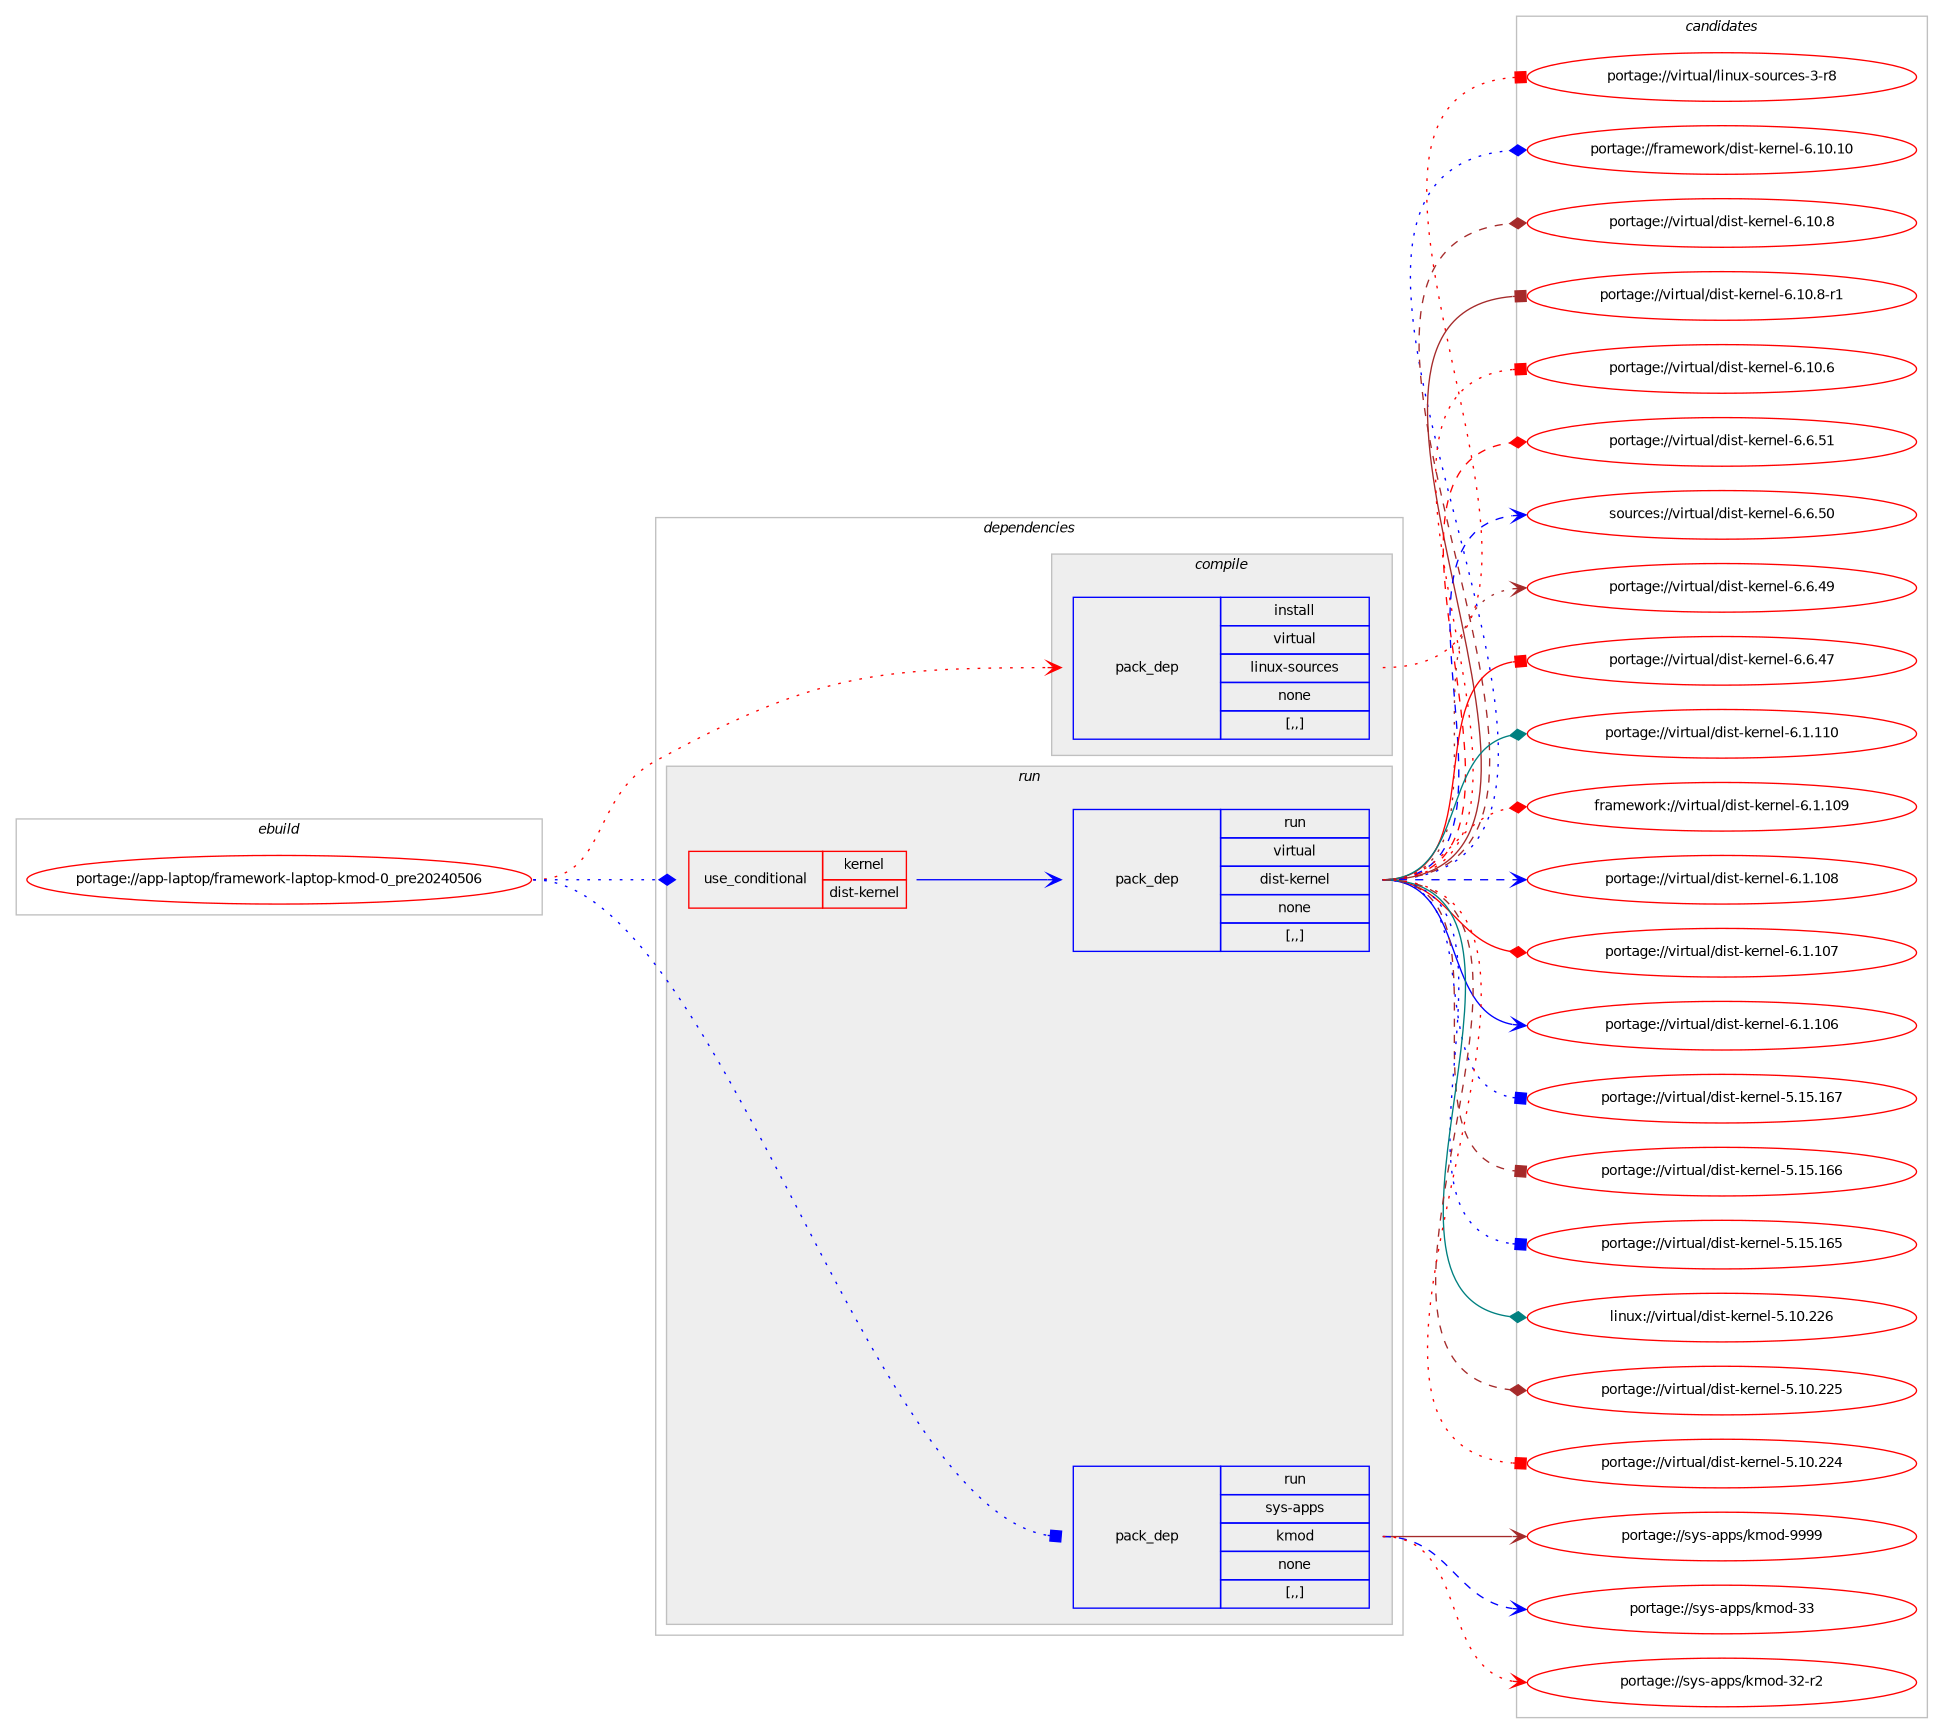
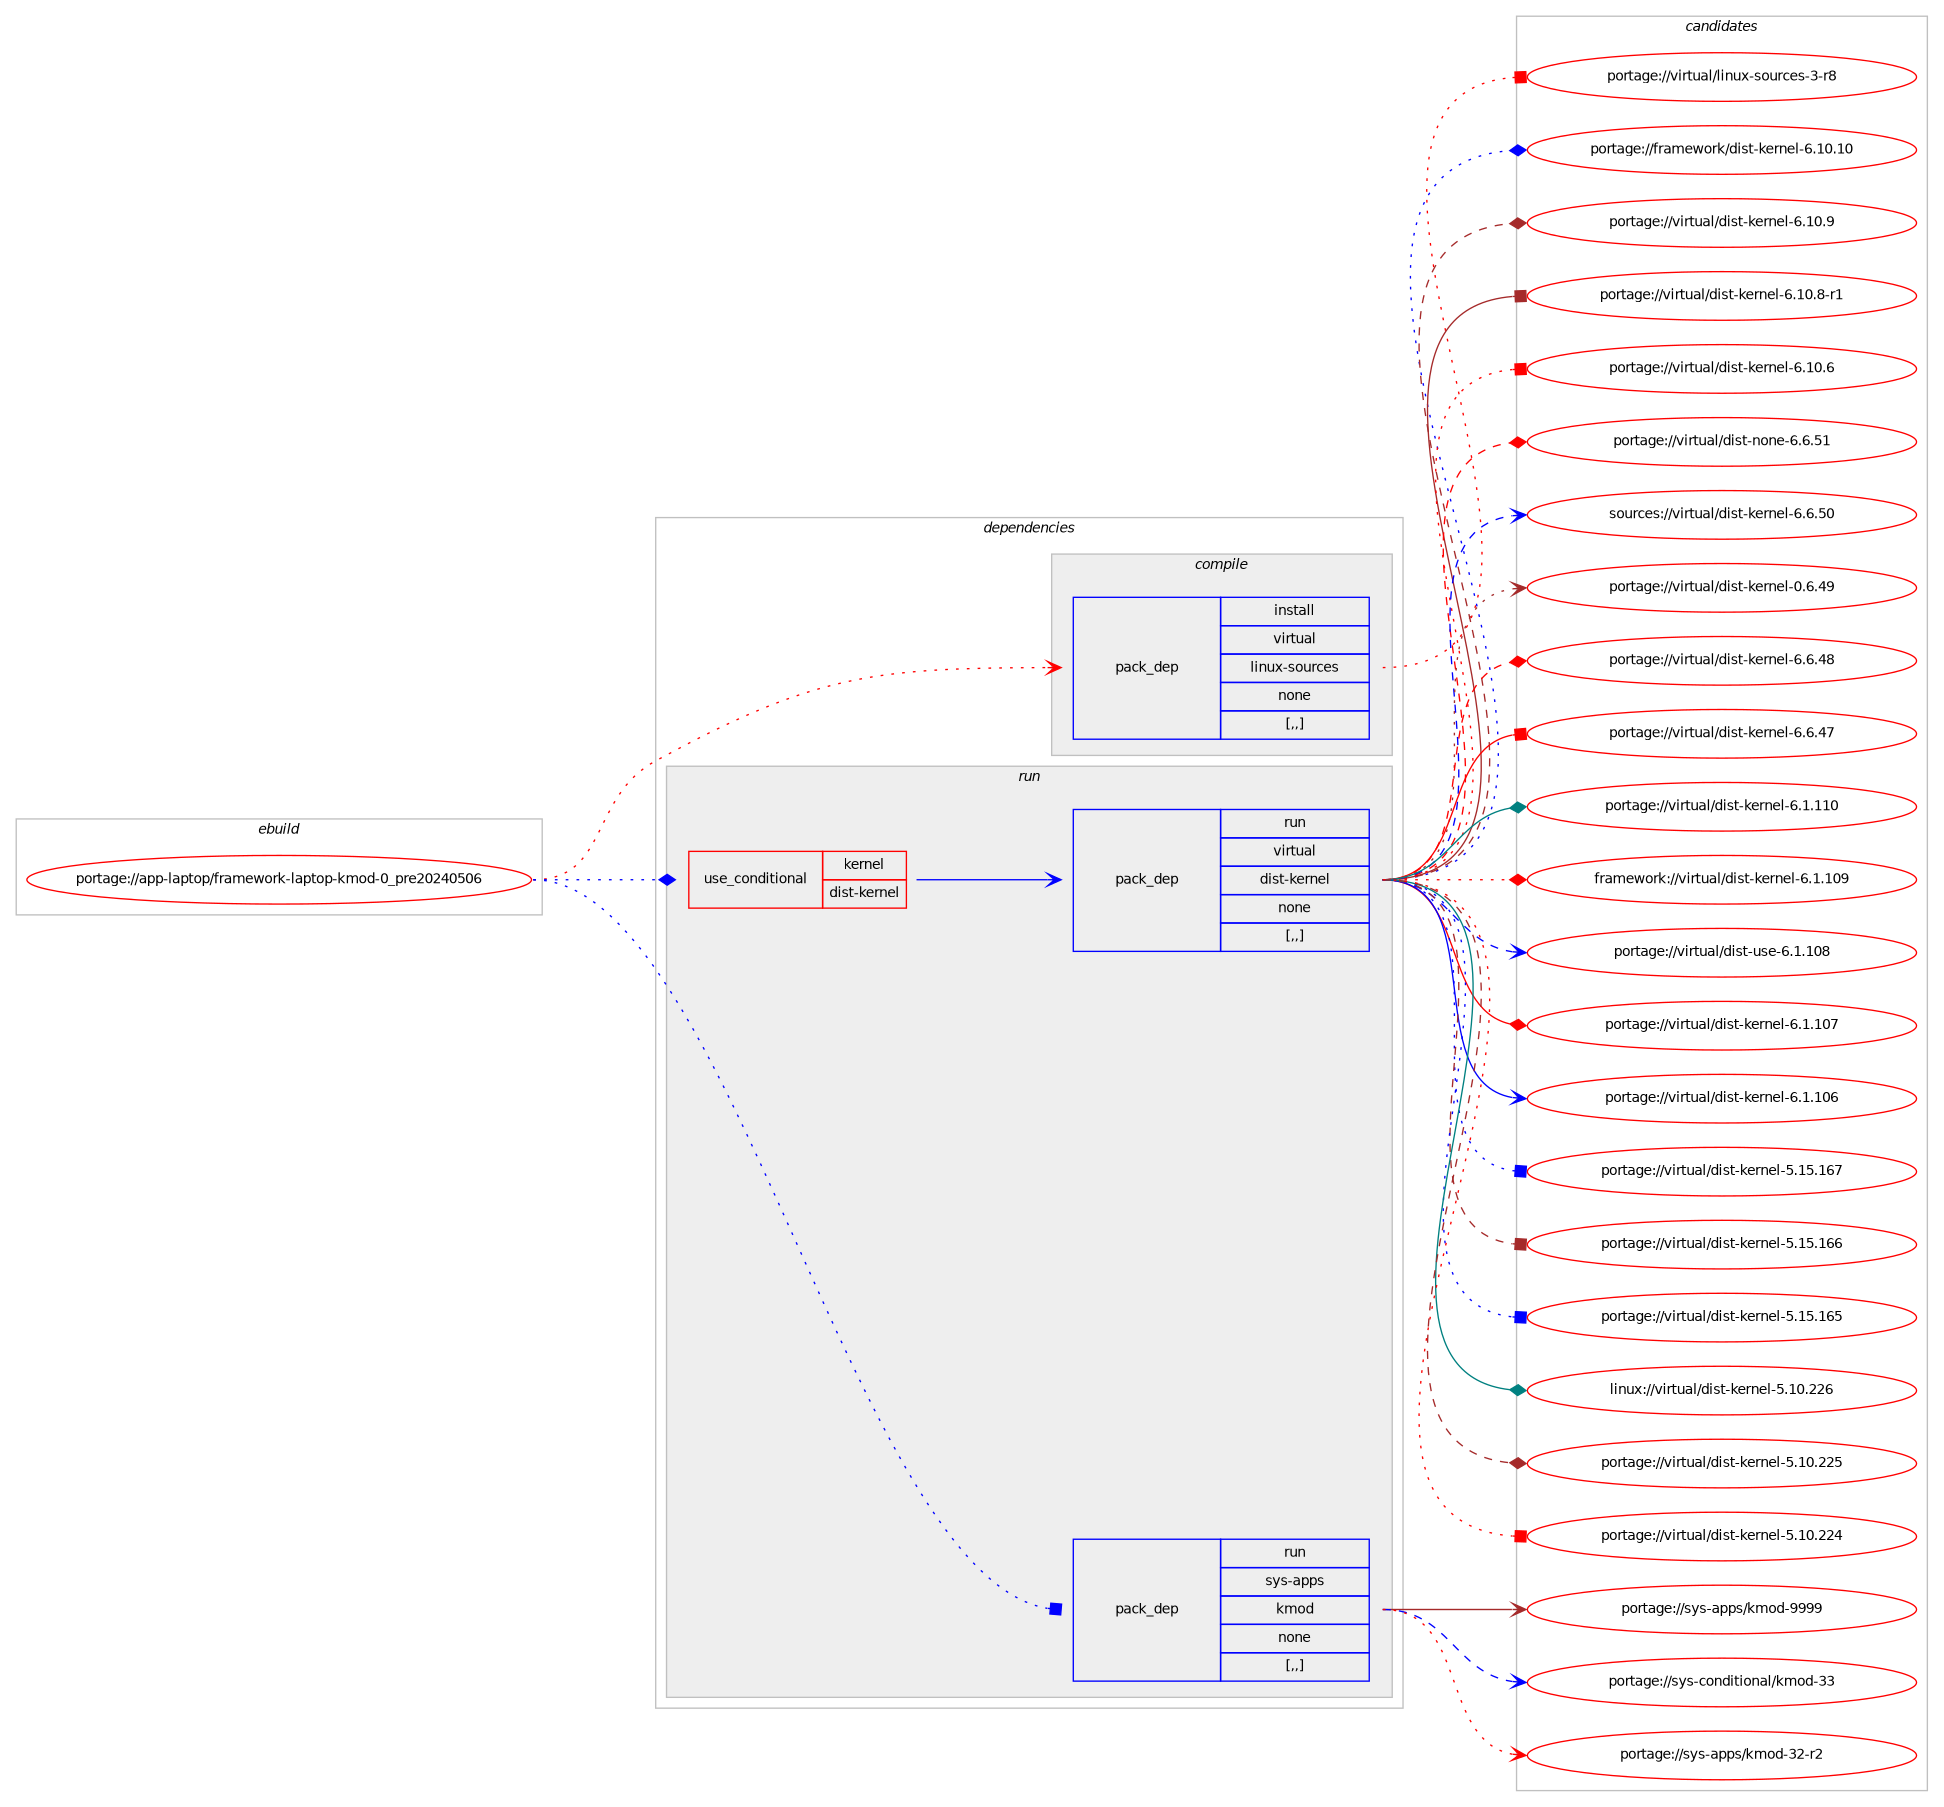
(1722, 223) -> (1722, 223)
(1722, 442) -> (1722, 442)
(1722, 588) -> (1722, 588)
none -> (1722, 661)
(1722, 880) -> (1722, 953)
(1722, 1610) -> (1722, 1682)
